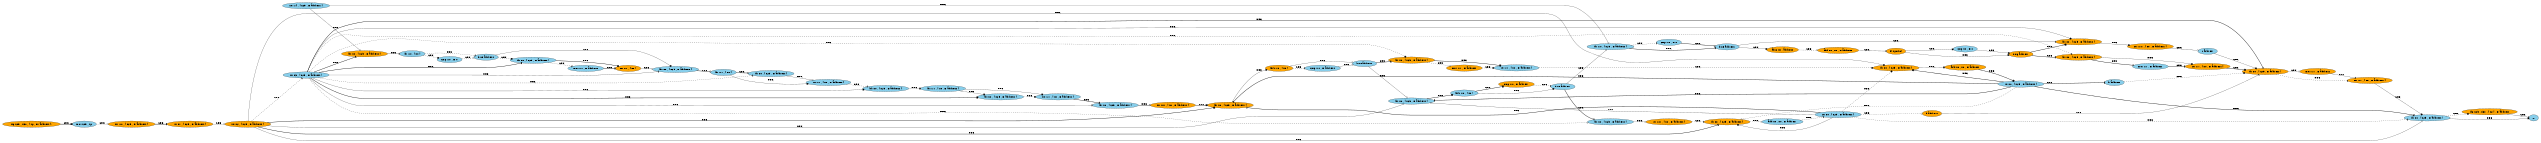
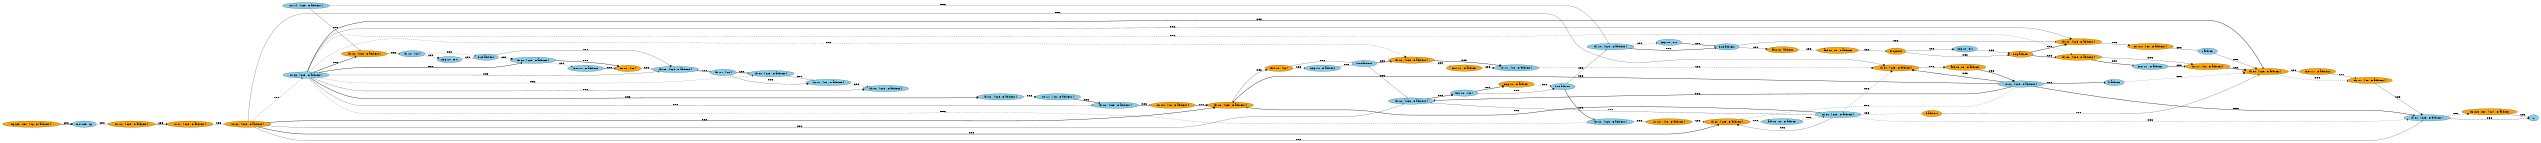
(943, 89) -> none
